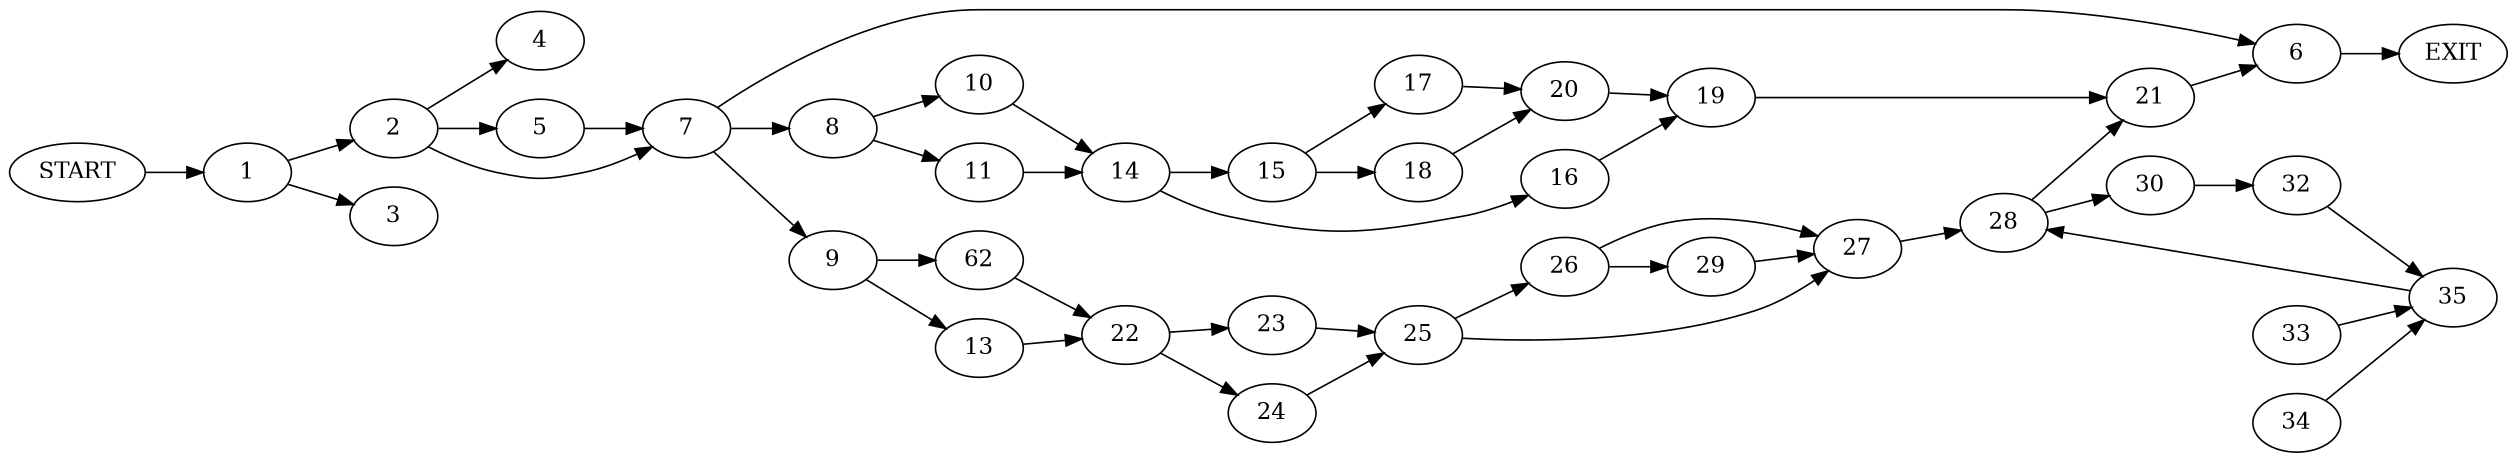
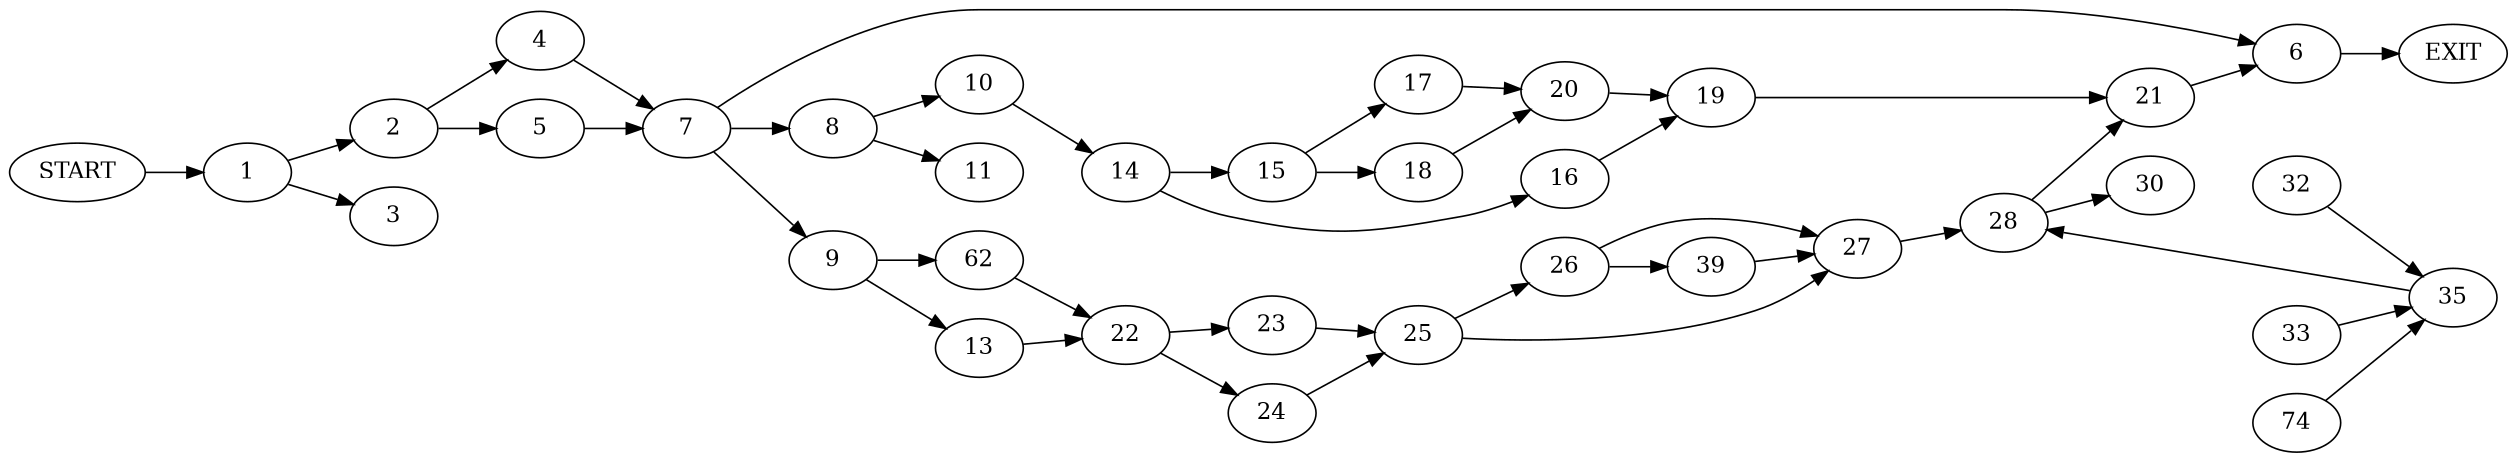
(1045, 172) -> none
(532, 178) -> (606, 80)
(2216, 185) -> none
(1711, 267) -> (1711, 267)
(2297, 423) -> (2297, 423)
